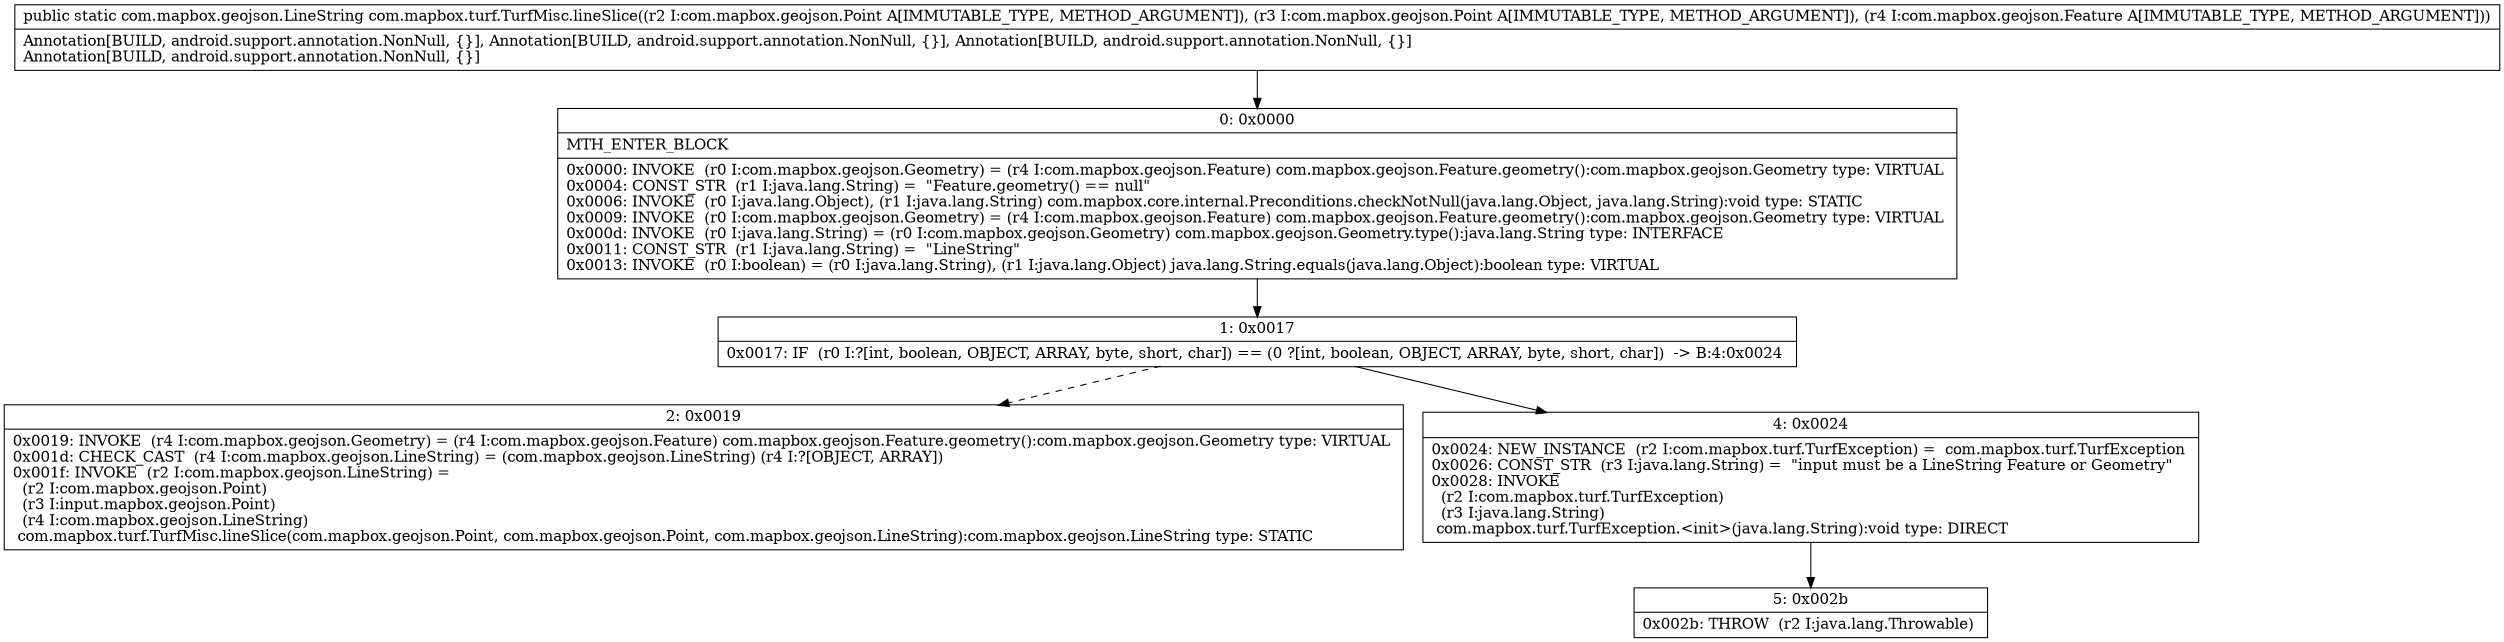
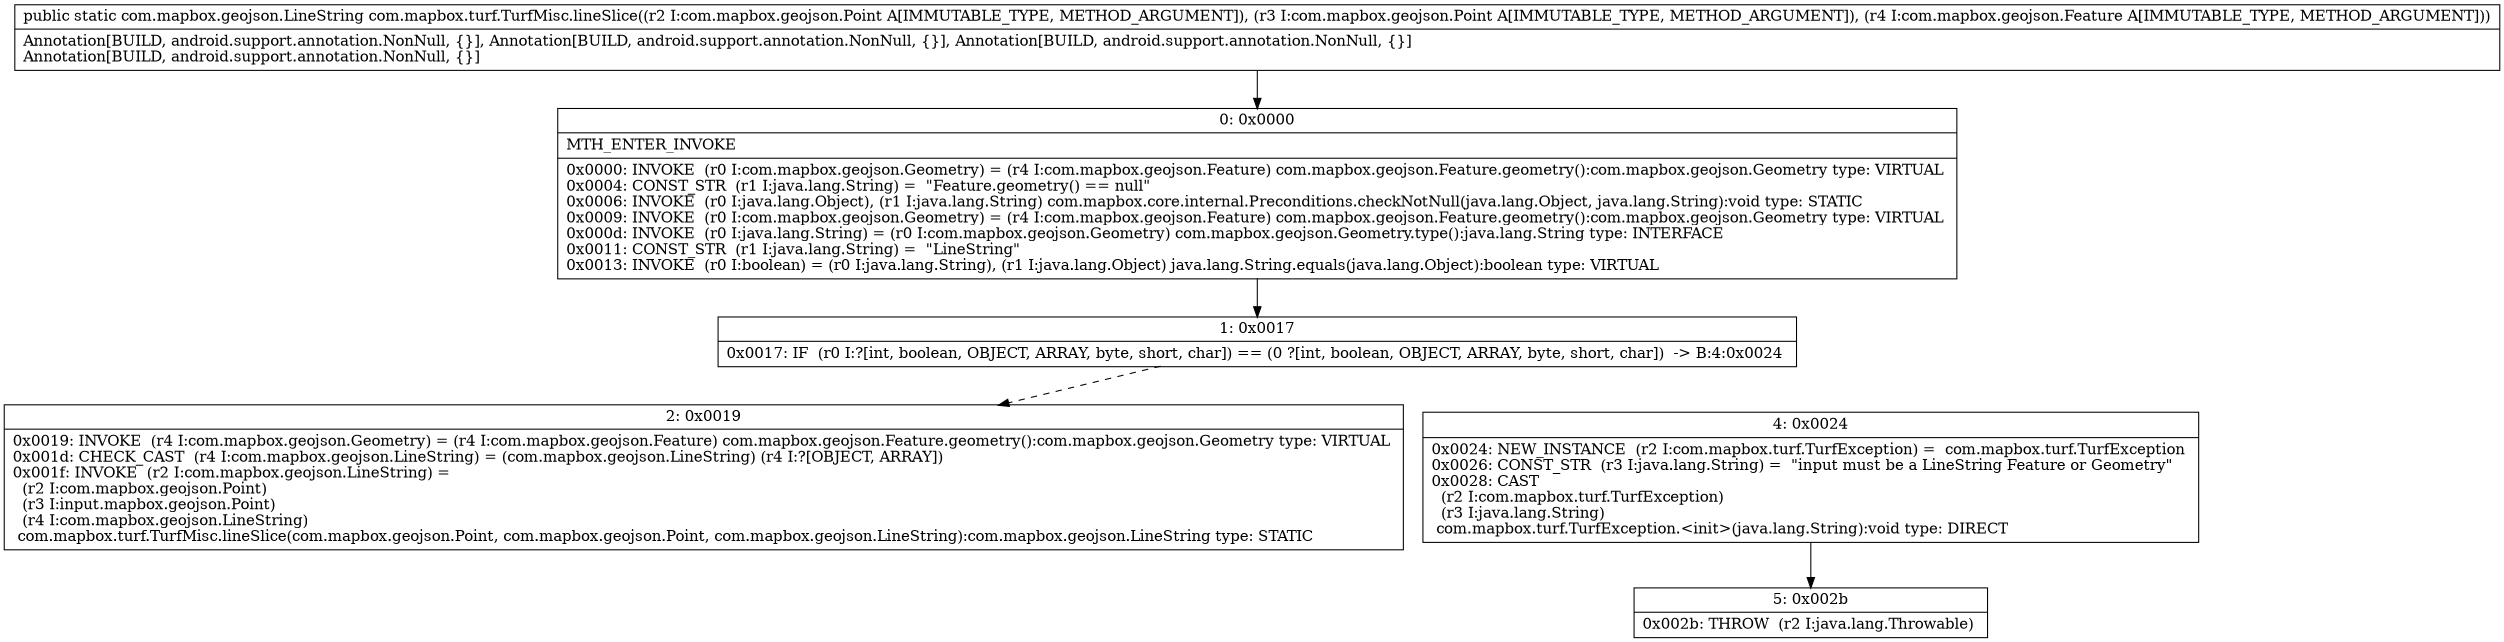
(648, 145) -> (651, 145)
(1445, 388) -> none
(1501, 482) -> (1490, 482)
